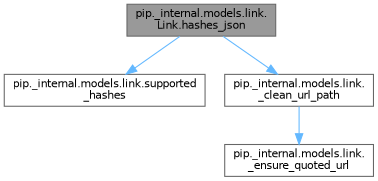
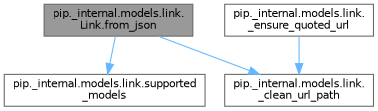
(201, 20) -> (118, 20)
(105, 90) -> (105, 90)
(299, 120) -> (299, 50)
